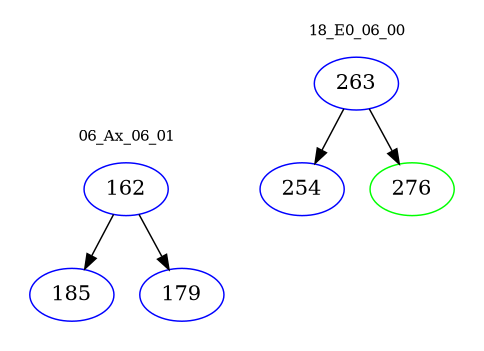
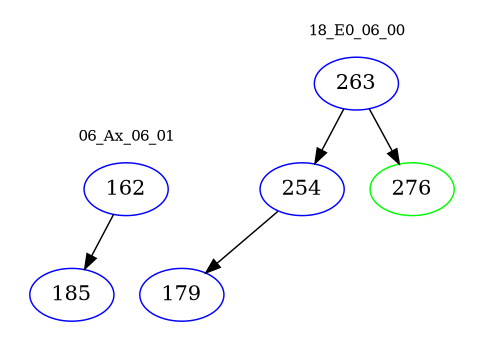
(150, 235) -> (248, 237)
